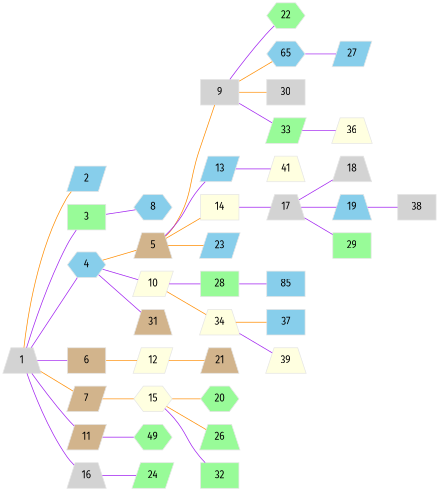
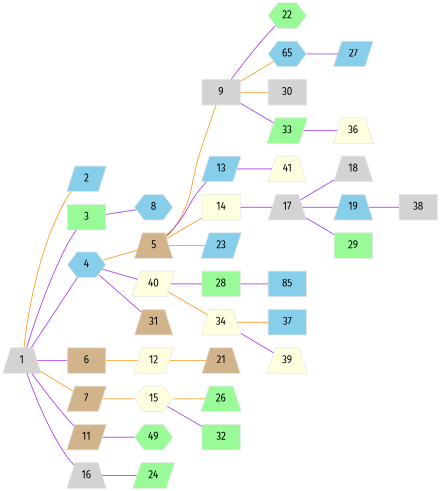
(153, 284) -> (154, 284)
(220, 399) -> none
